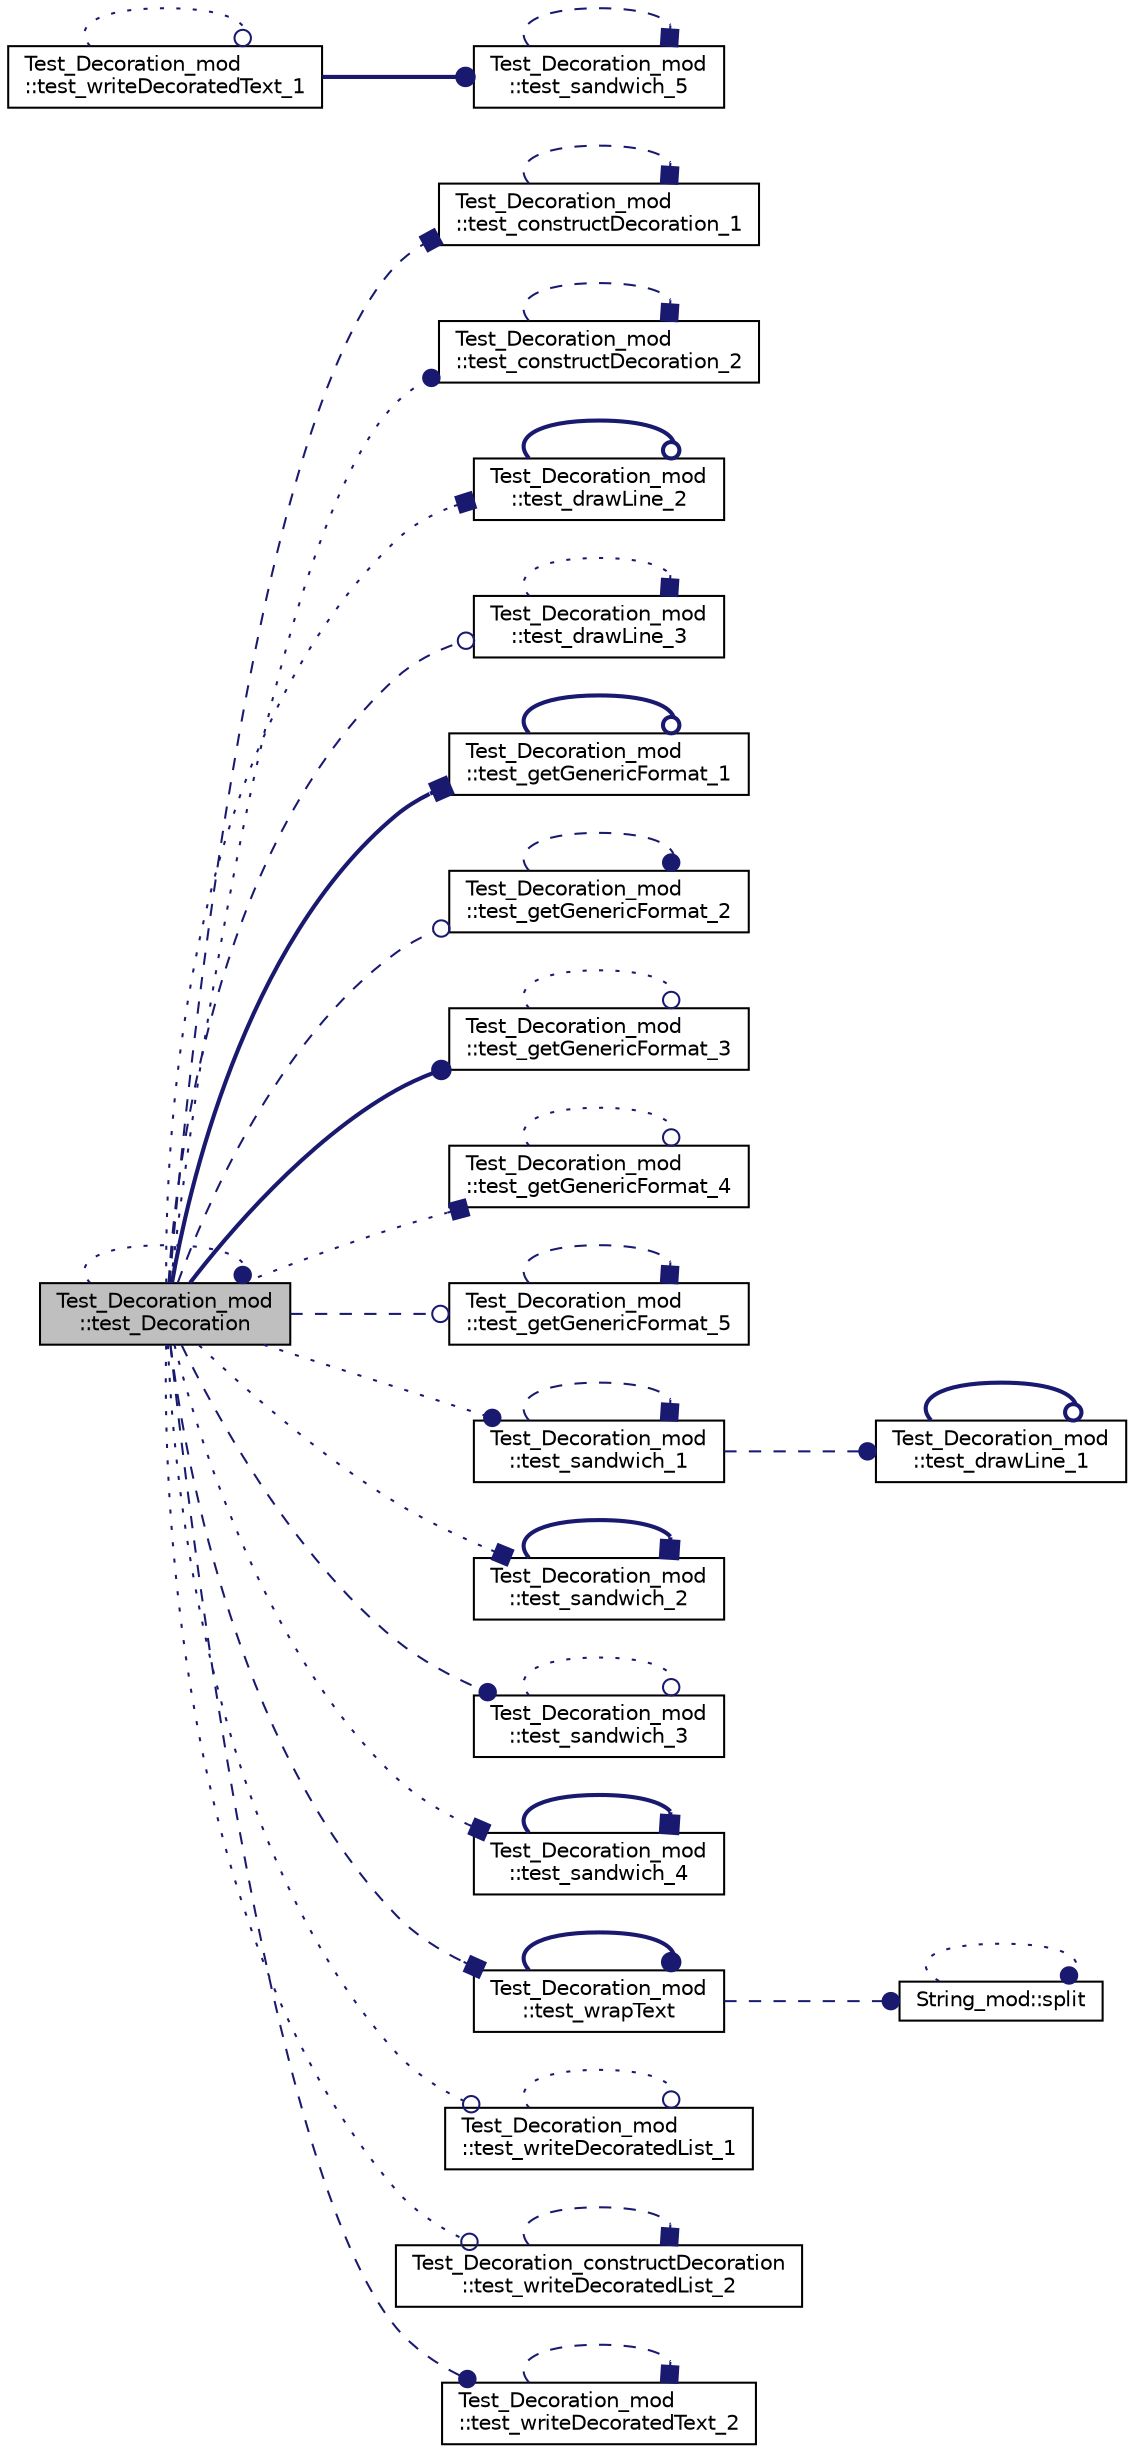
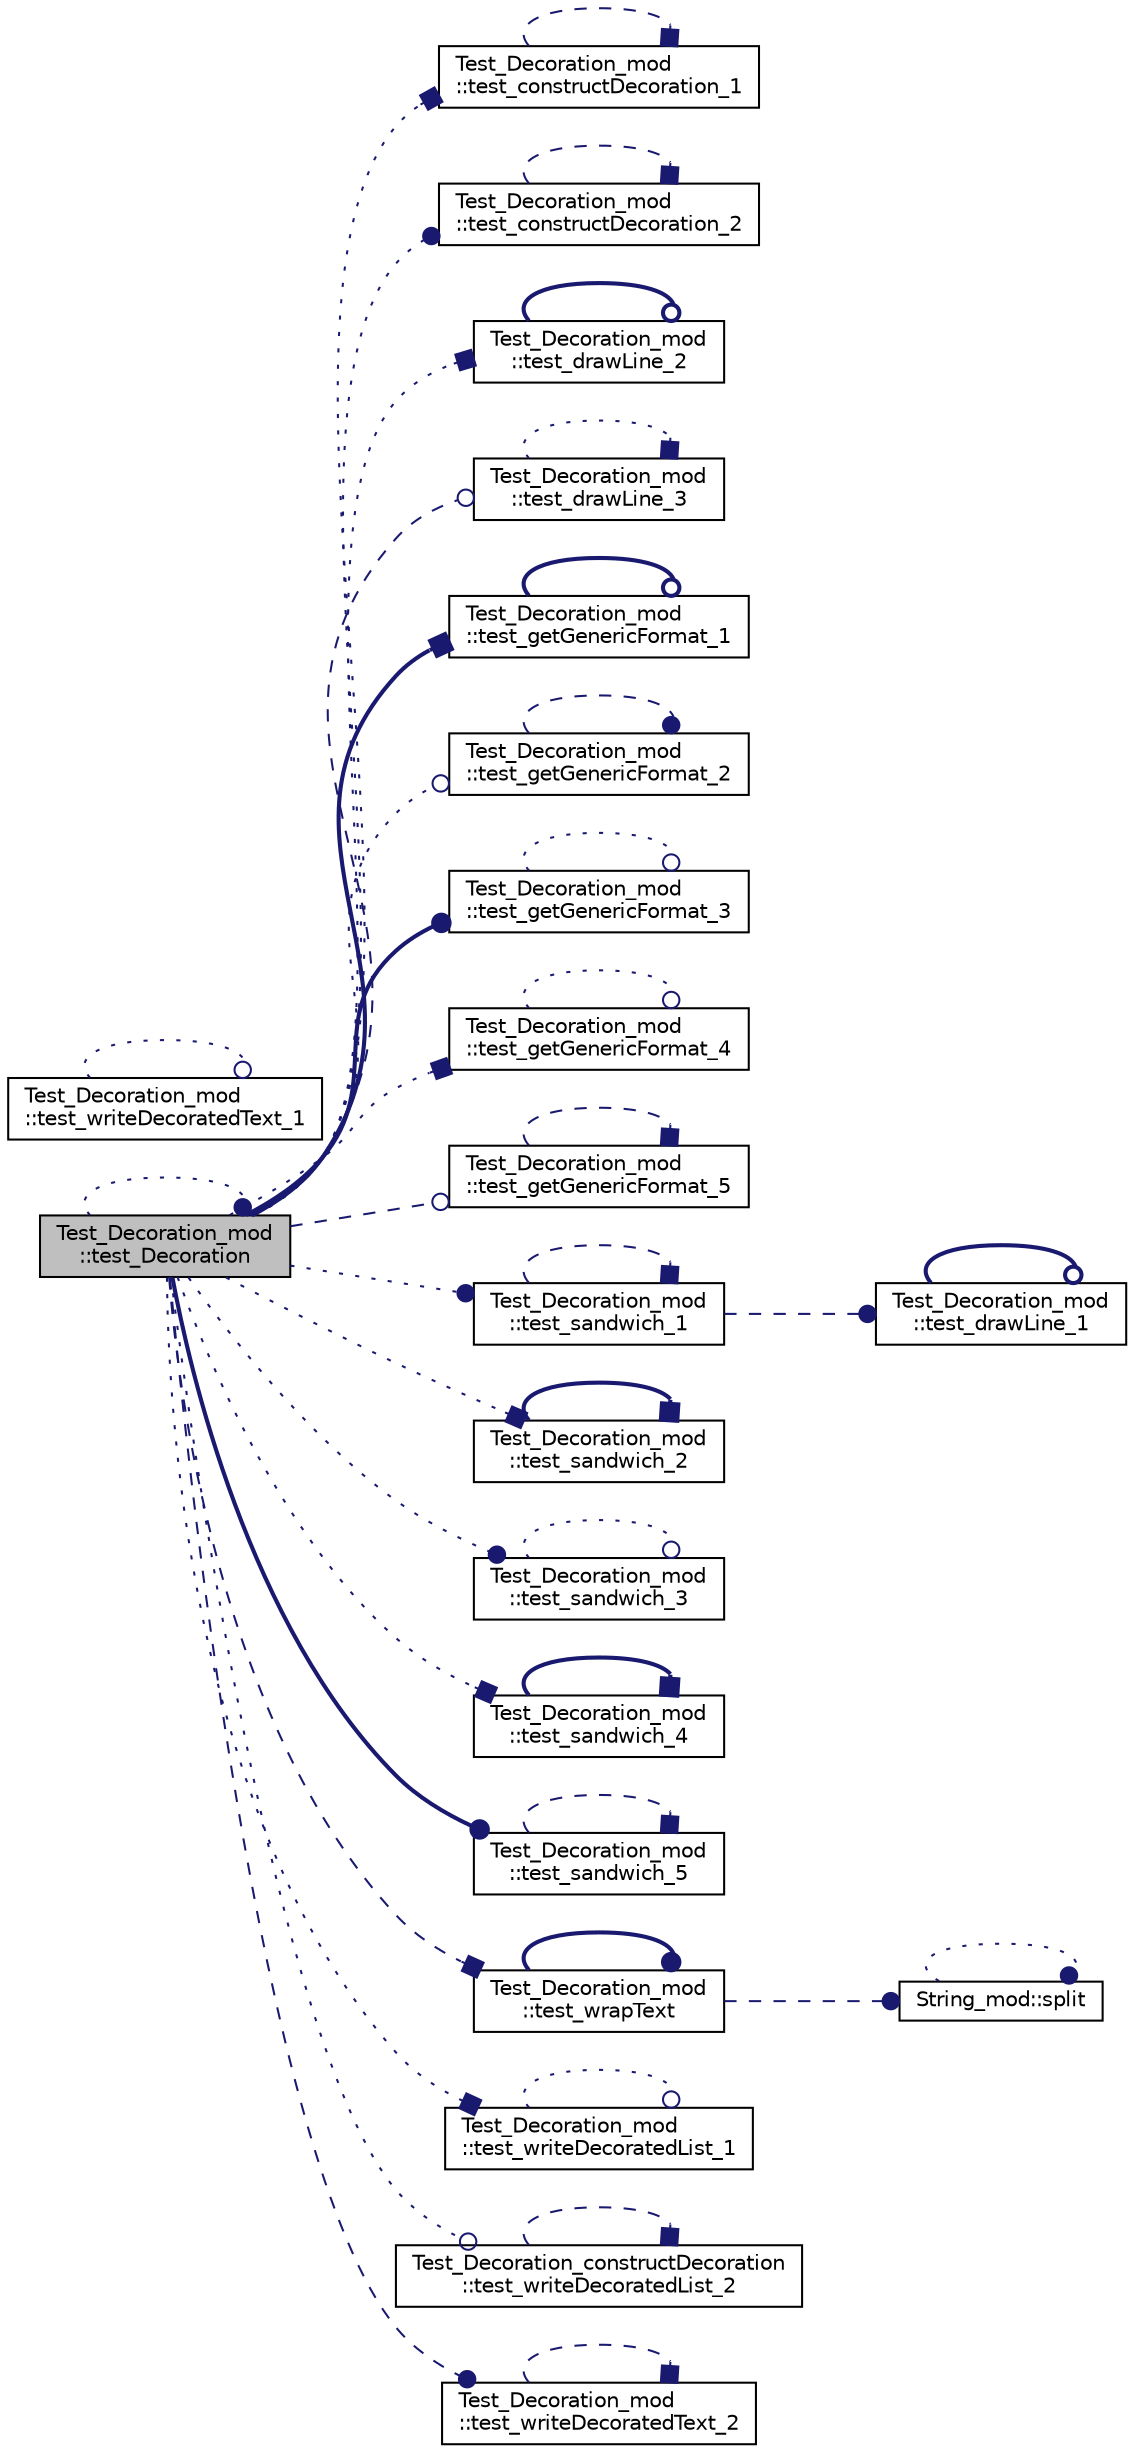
(390, 77) -> (269, 1584)
(238, 746) -> (339, 376)
(276, 1084) -> (356, 1007)
(303, 1543) -> (321, 1435)
(245, 1778) -> (294, 1891)
